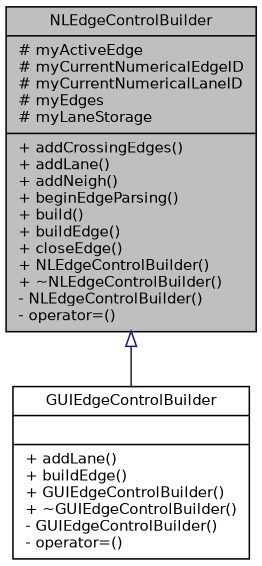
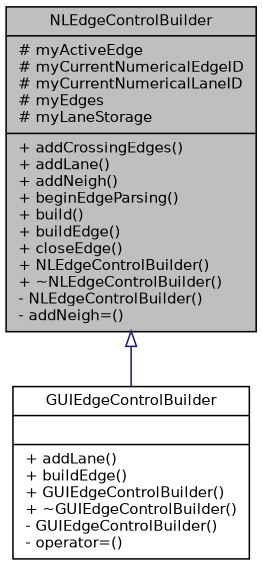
(67, 316) -> (72, 316)
